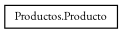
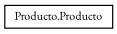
(61, 17) -> (59, 17)
